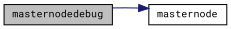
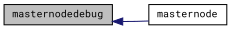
(126, 8) -> (136, 21)
